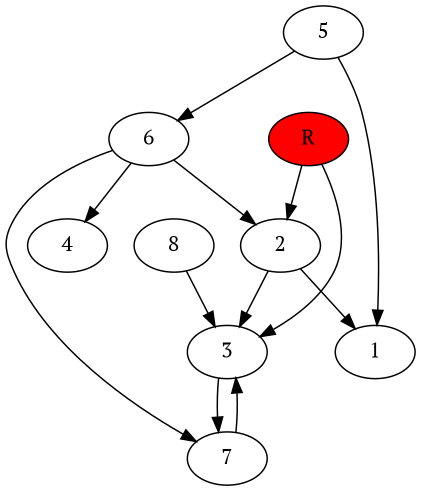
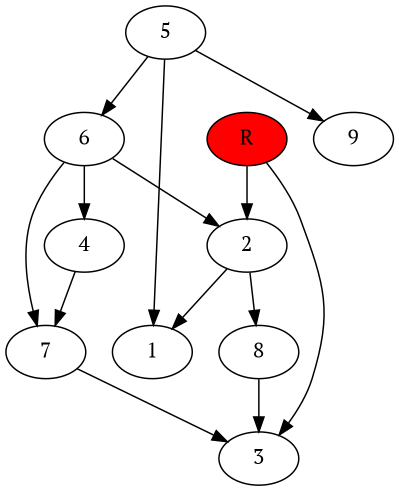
none -> (354, 139)
(257, 292) -> (252, 292)
(217, 398) -> (68, 292)
